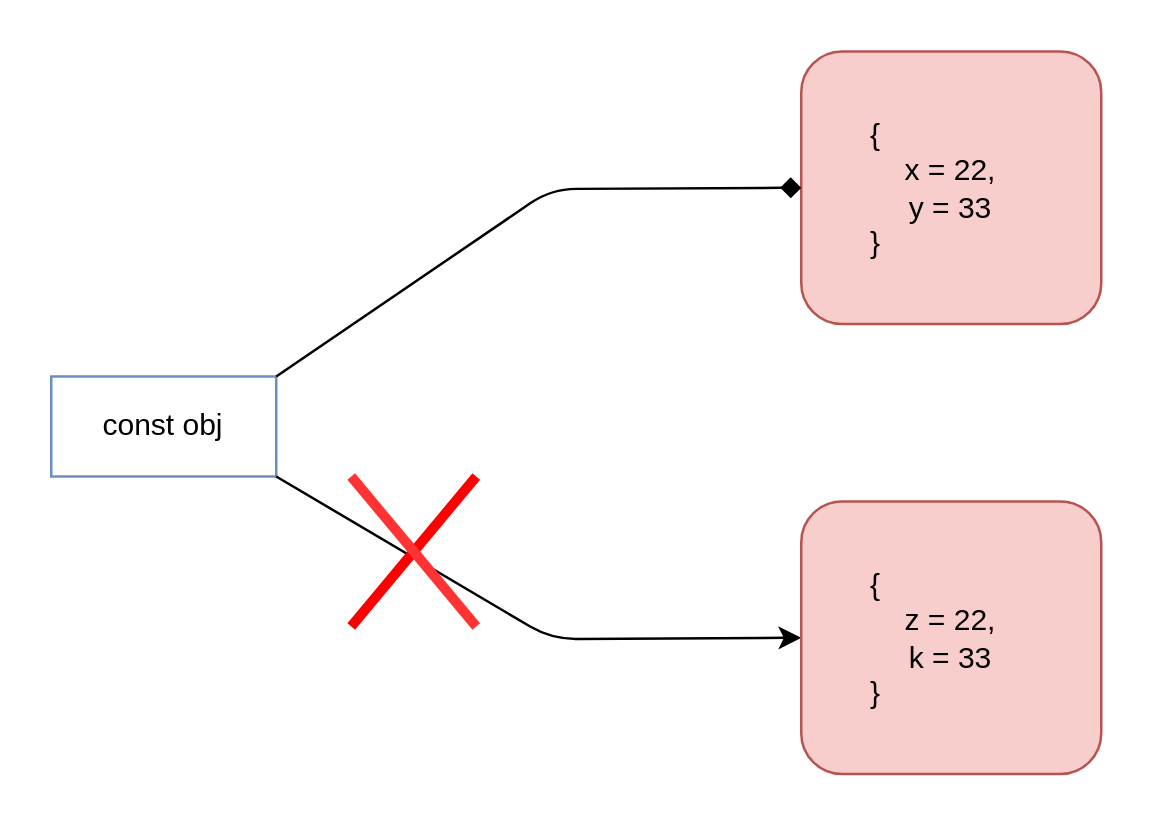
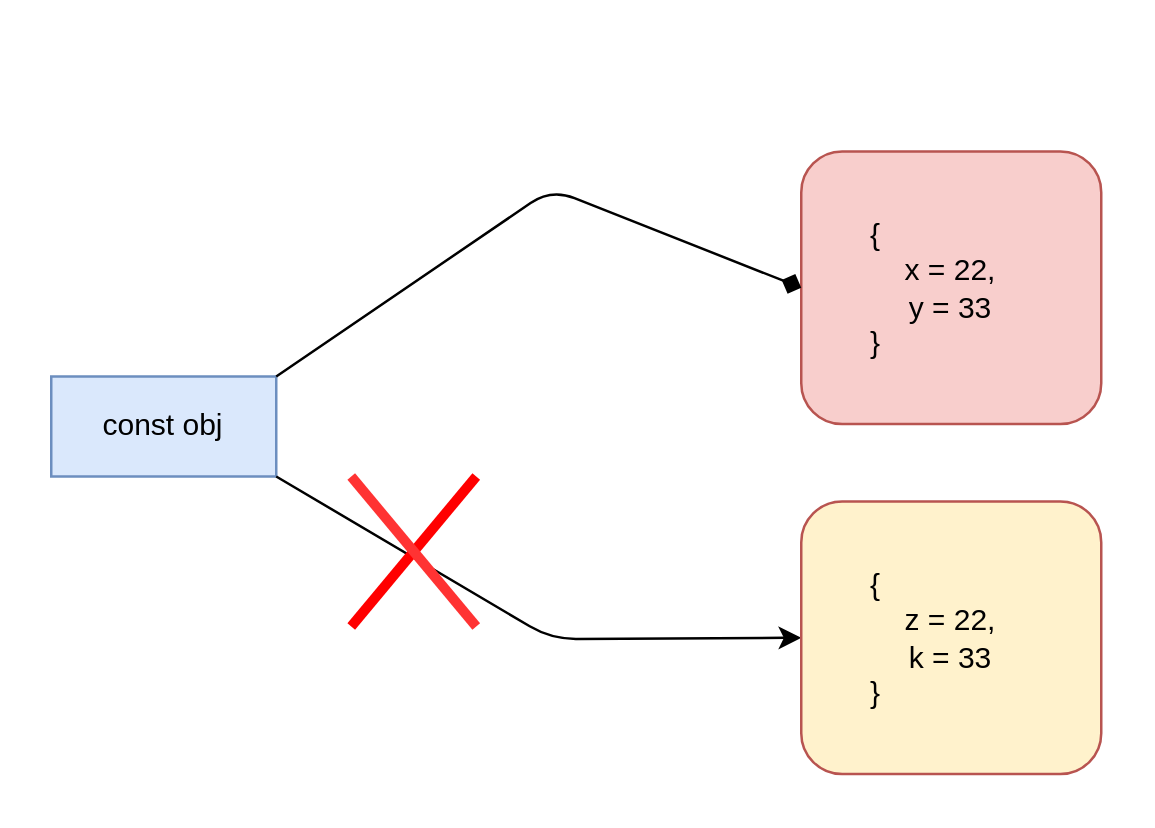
(951, 188) -> (951, 288)
(164, 426) -> (164, 426)
(951, 638) -> (951, 638)
